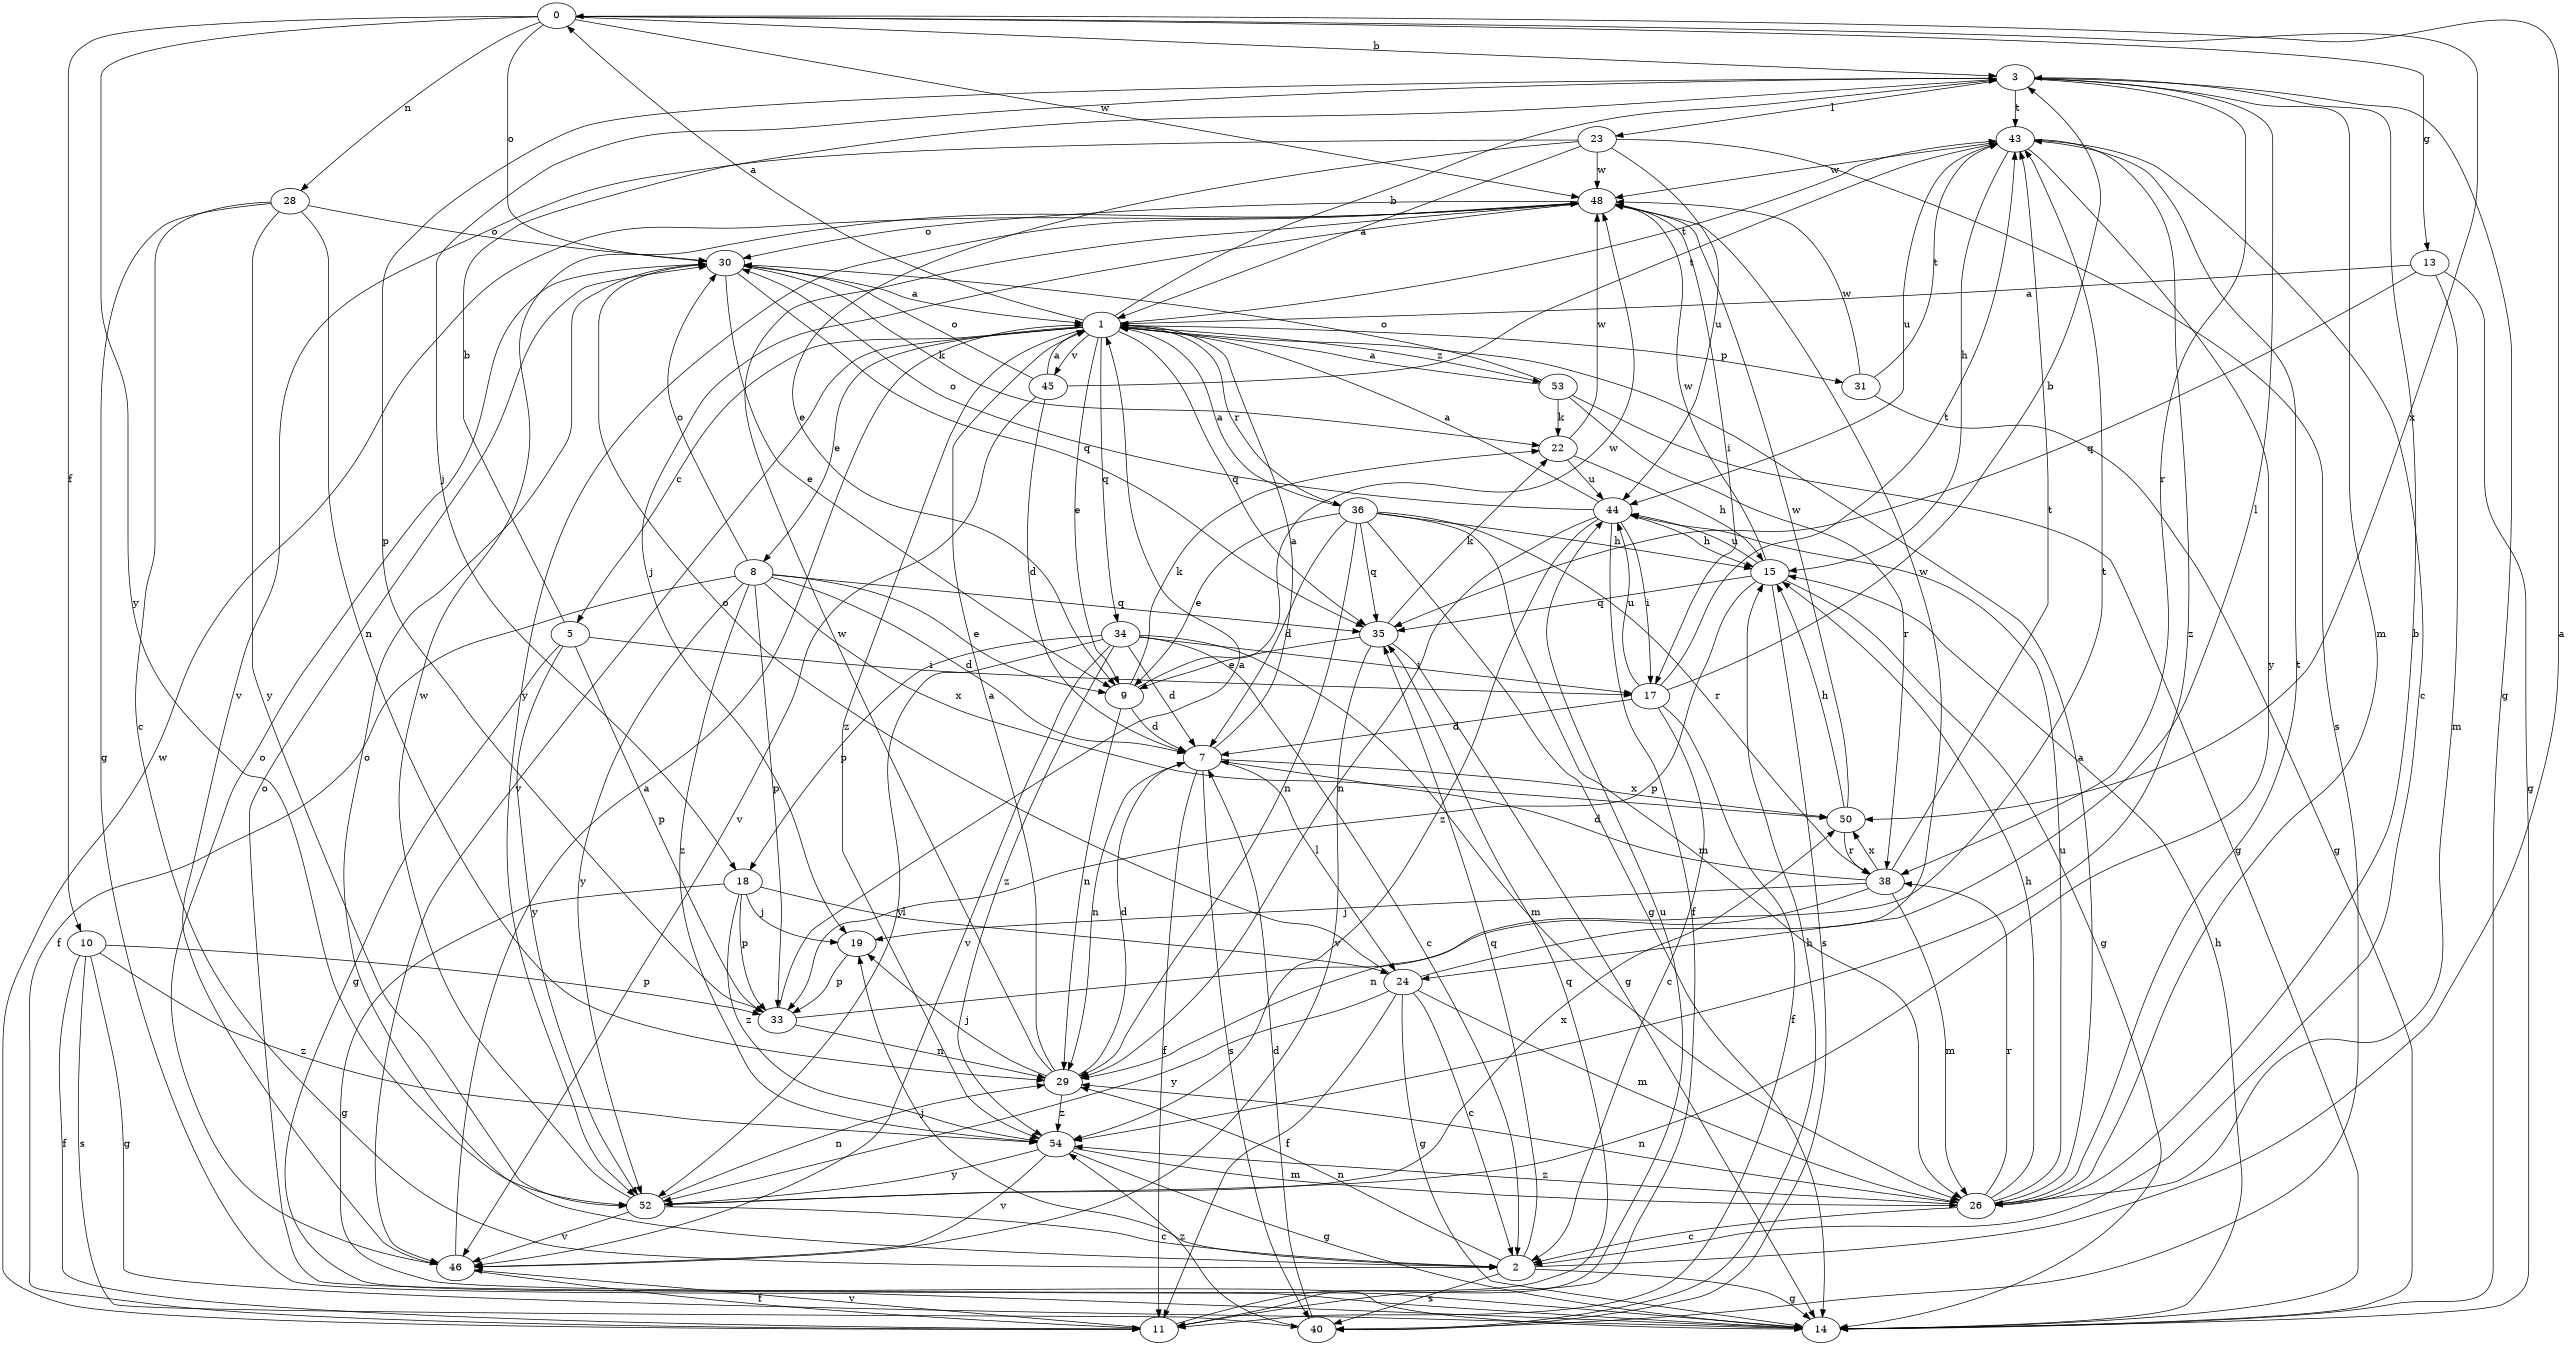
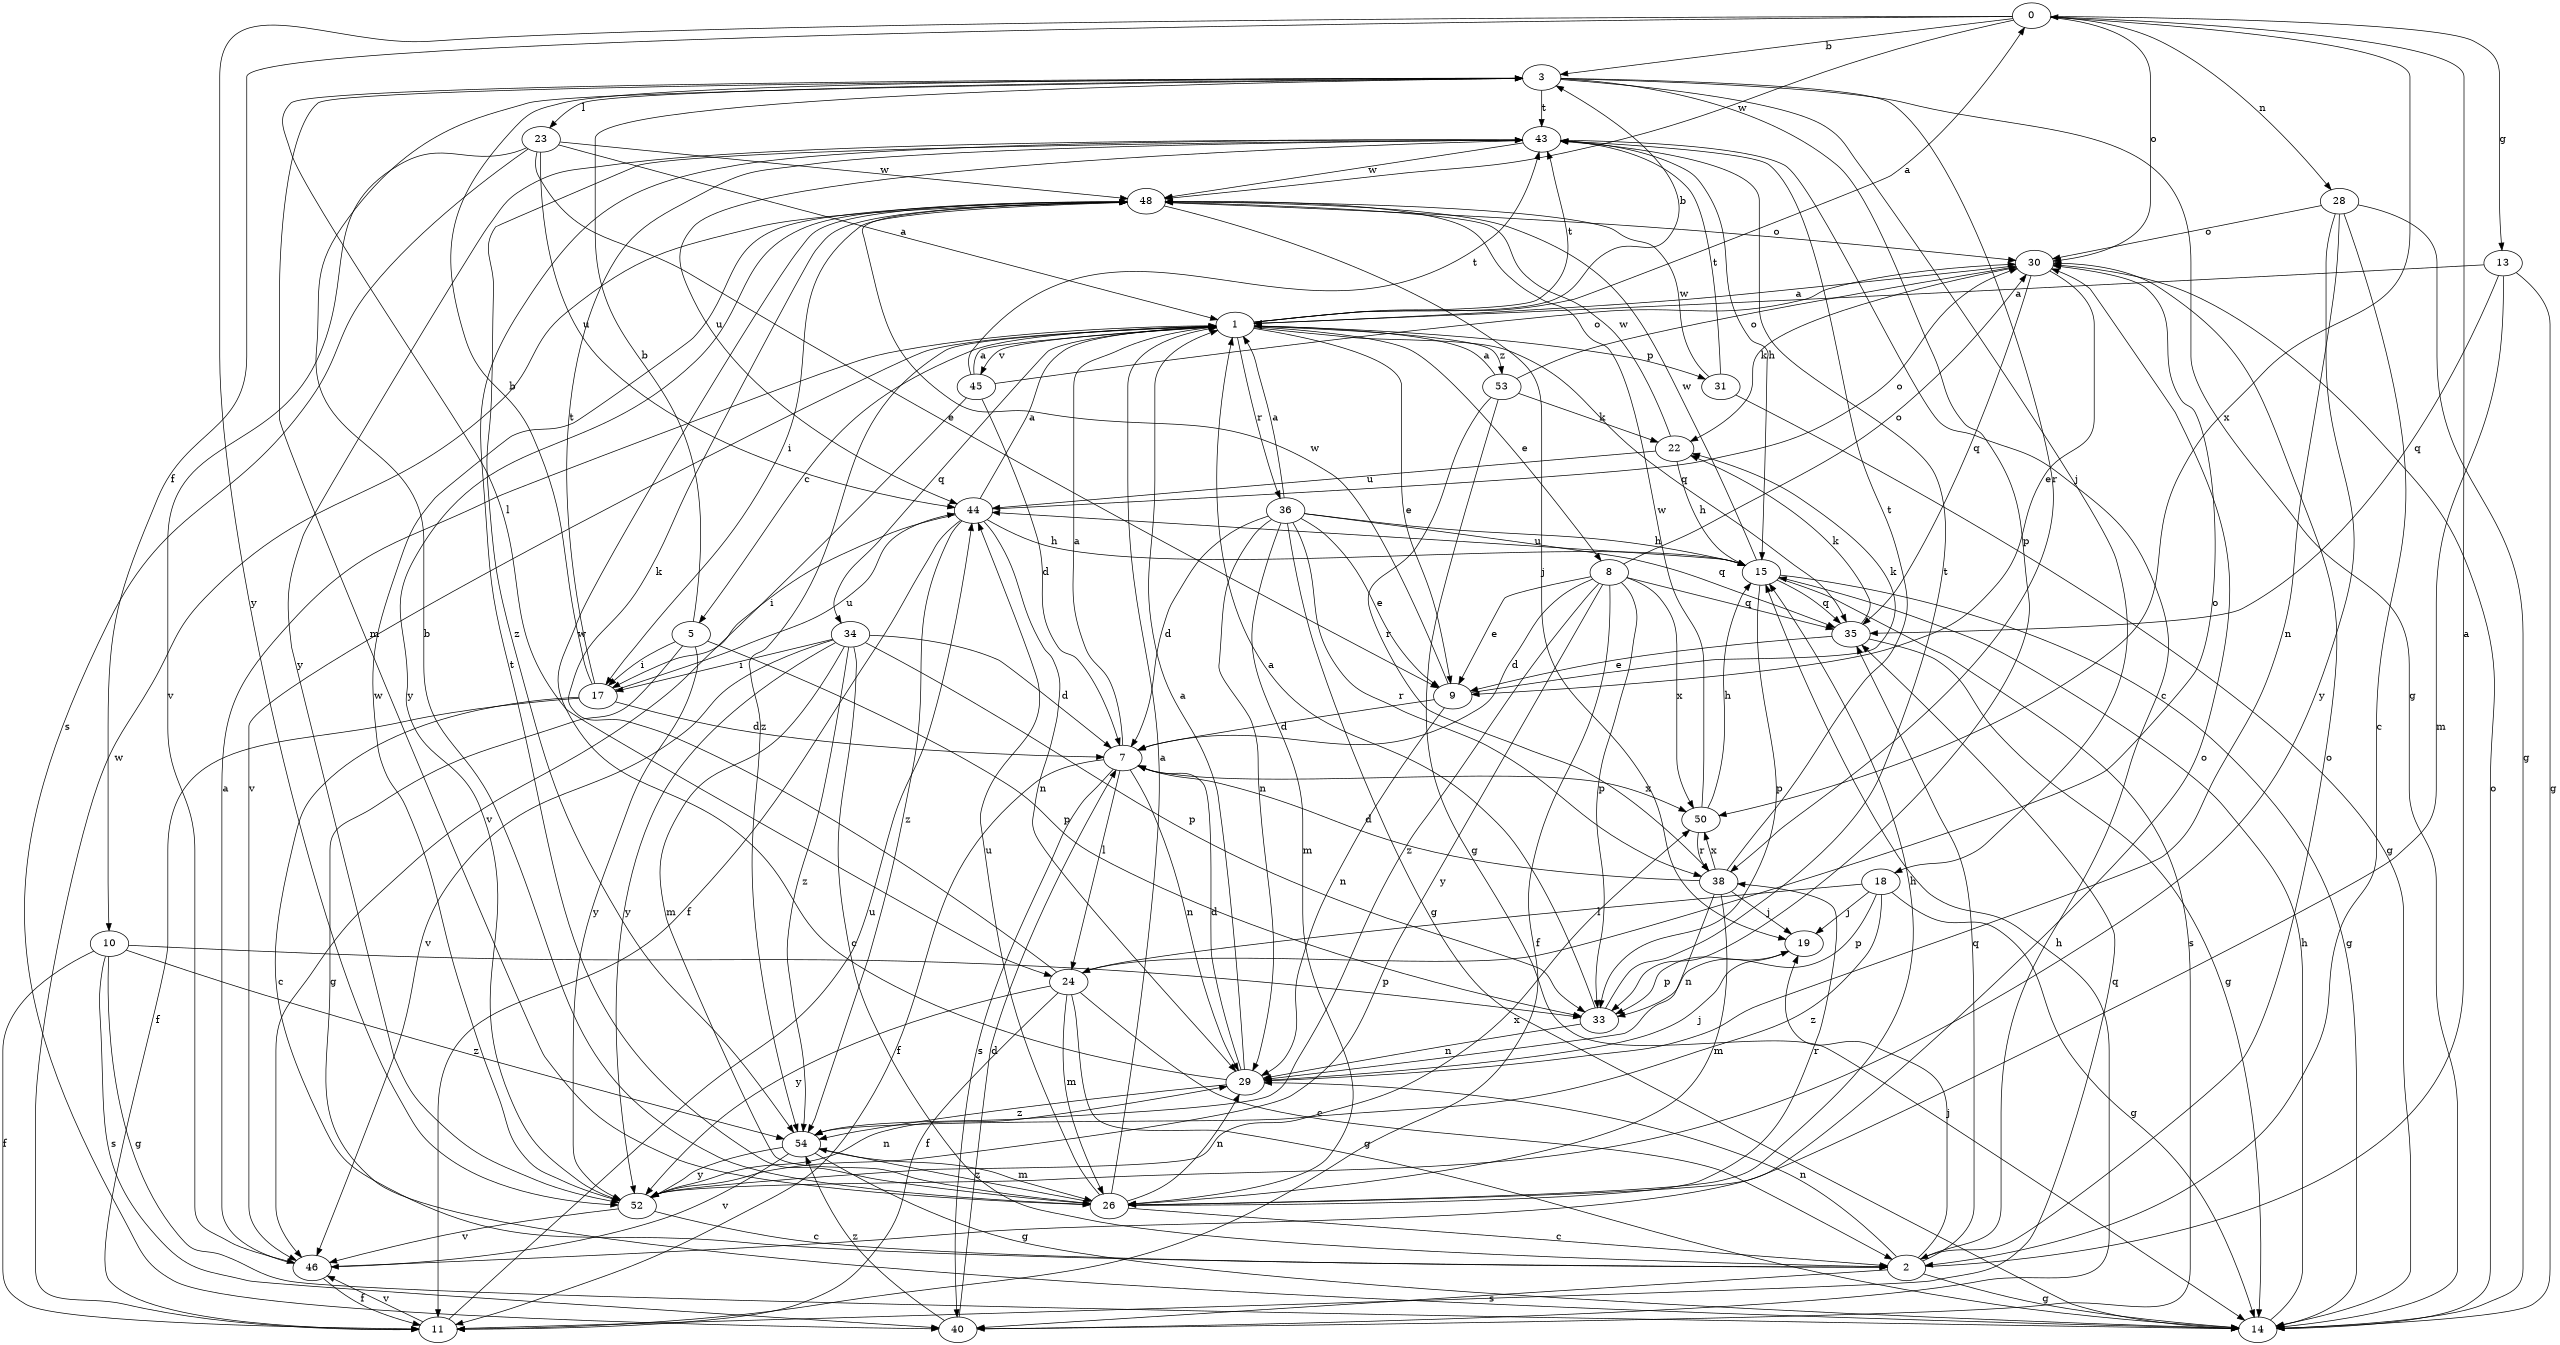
(1924, 572) -> (659, 572)
(893, 693) -> (1215, 845)
(1121, 1197) -> none
